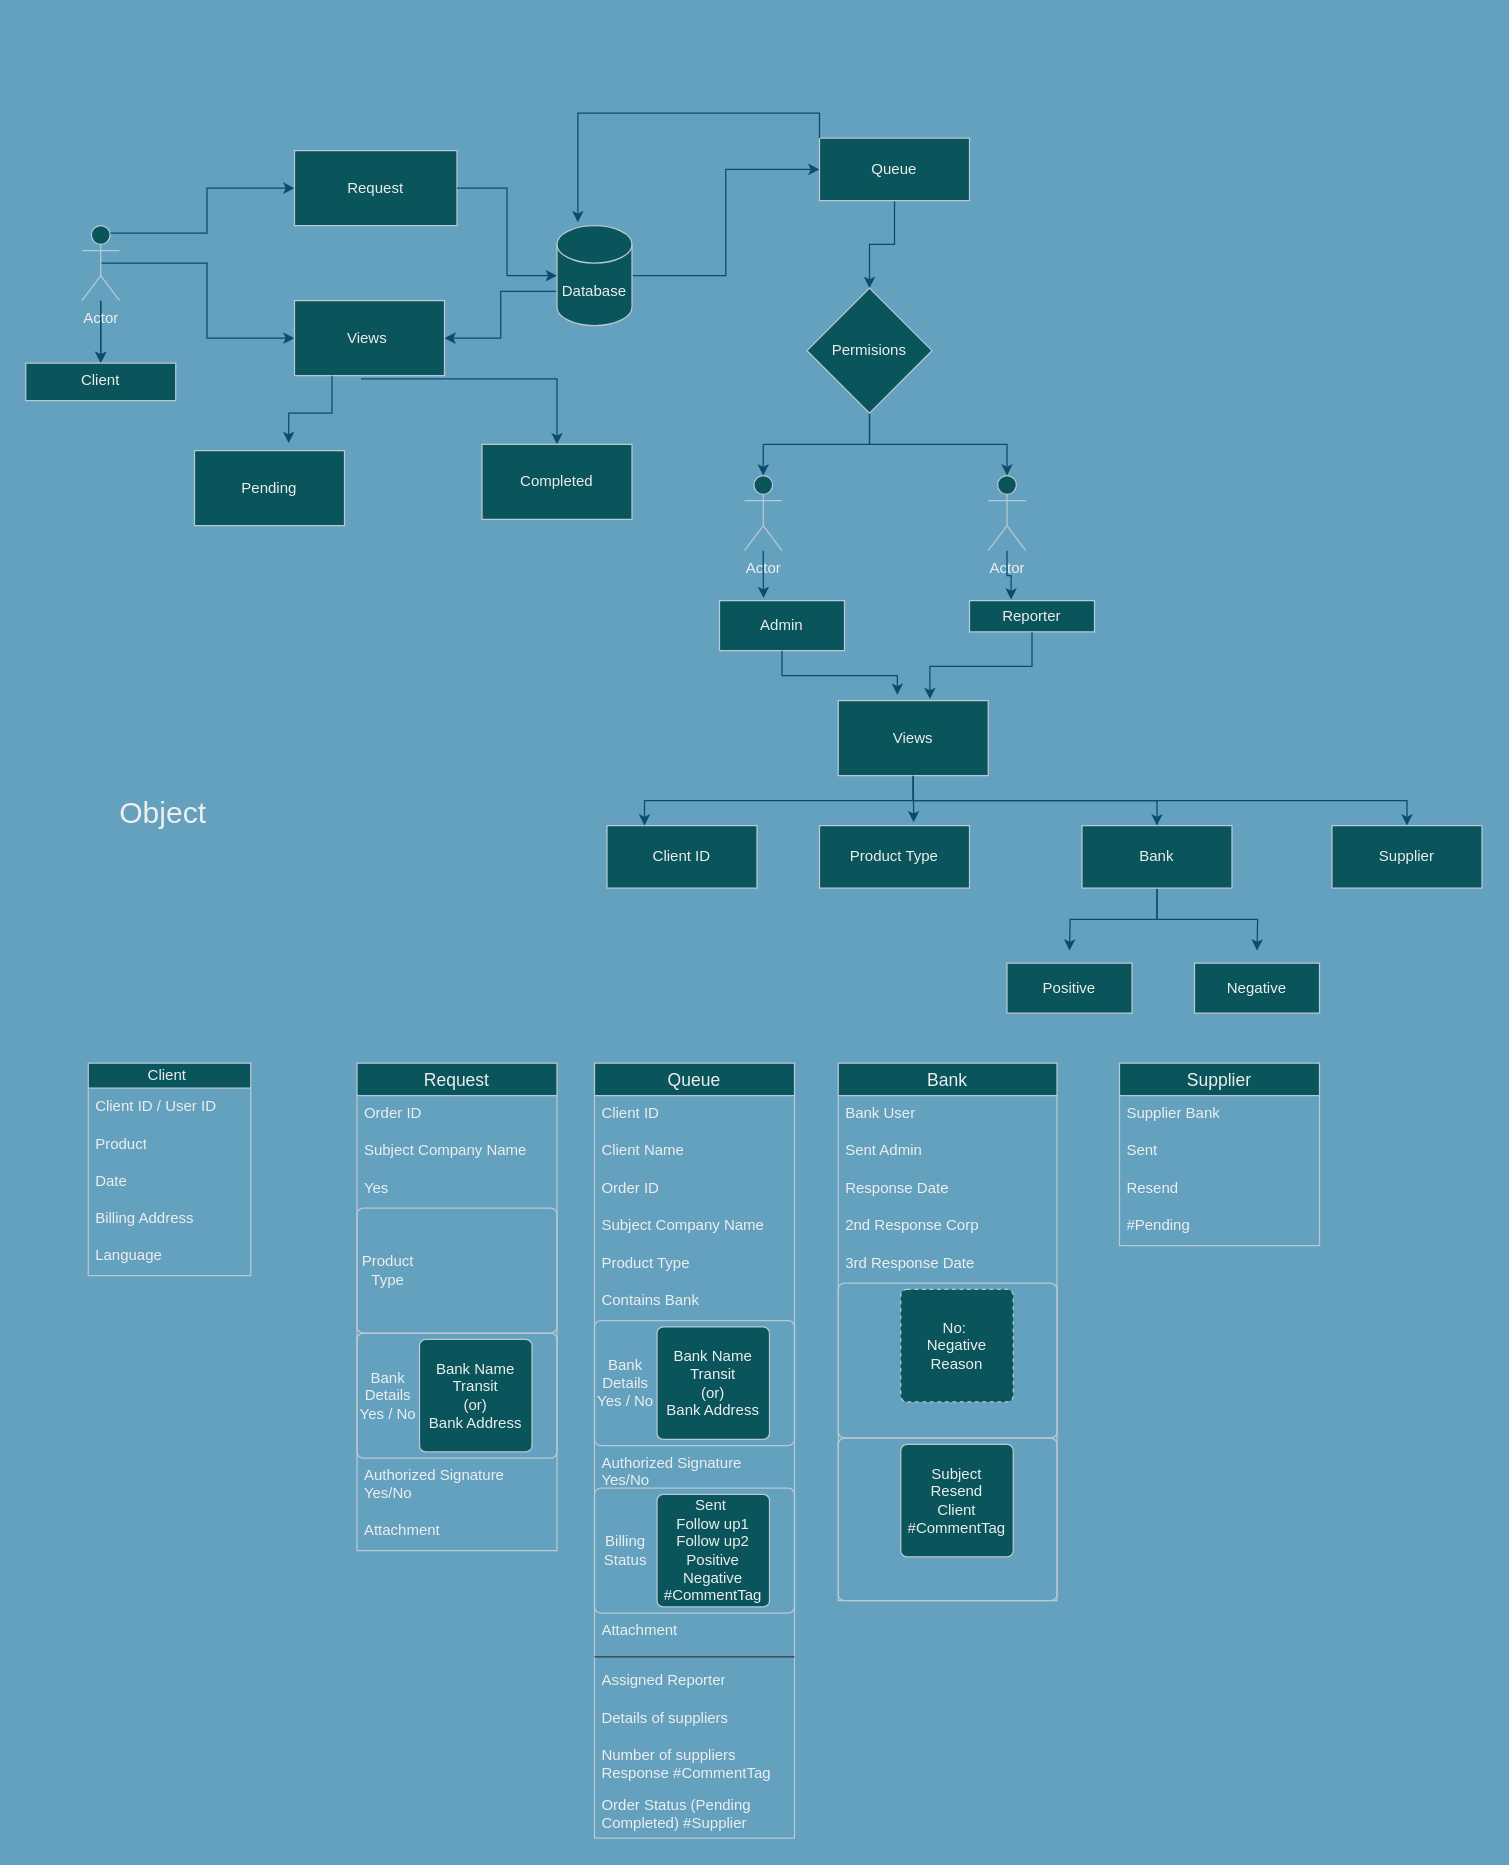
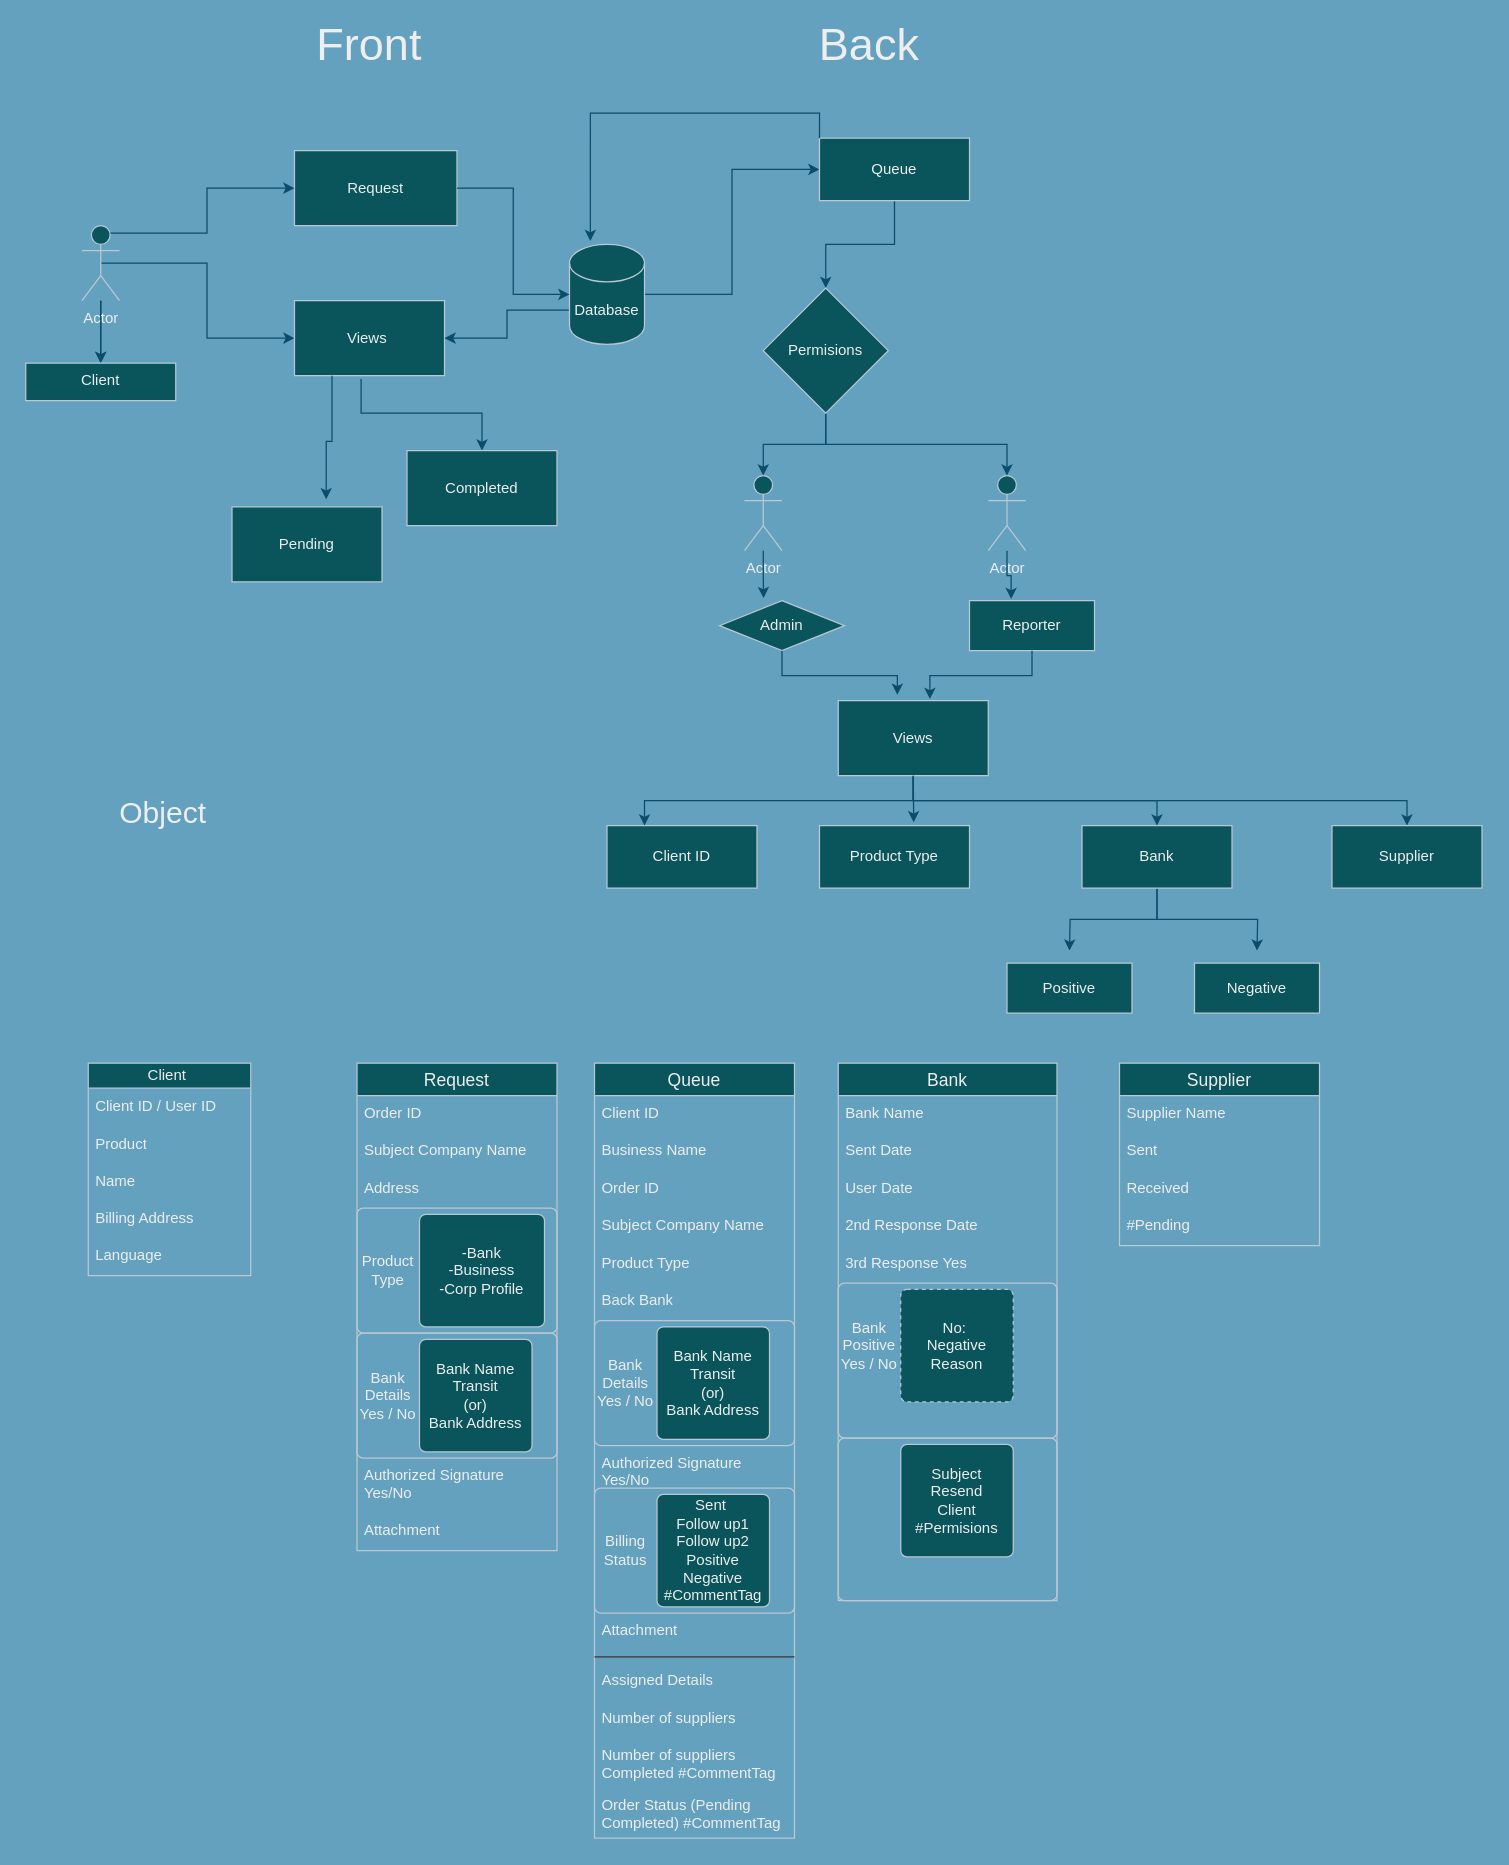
none -> (369, 44)
none -> (869, 44)
(594, 276) -> (607, 294)
(869, 351) -> (826, 351)
(557, 482) -> (482, 488)
(269, 488) -> (307, 544)
(1032, 616) -> (1032, 626)
(782, 626) -> (782, 626)
(881, 1113) -> (881, 1113)
(1176, 1113) -> (1176, 1113)
(642, 1151) -> (653, 1151)
(884, 1151) -> (881, 1151)
(112, 1182) -> (112, 1182)
(377, 1188) -> (394, 1188)
(898, 1188) -> (881, 1188)
(1152, 1188) -> (1159, 1188)
(913, 1226) -> (913, 1226)
(913, 1263) -> (909, 1263)
none -> (482, 1271)
(653, 1301) -> (638, 1301)
none -> (869, 1346)
(957, 1501) -> (957, 1501)
(669, 1681) -> (661, 1681)
(674, 1718) -> (674, 1718)
(696, 1765) -> (696, 1765)
(696, 1815) -> (696, 1815)
